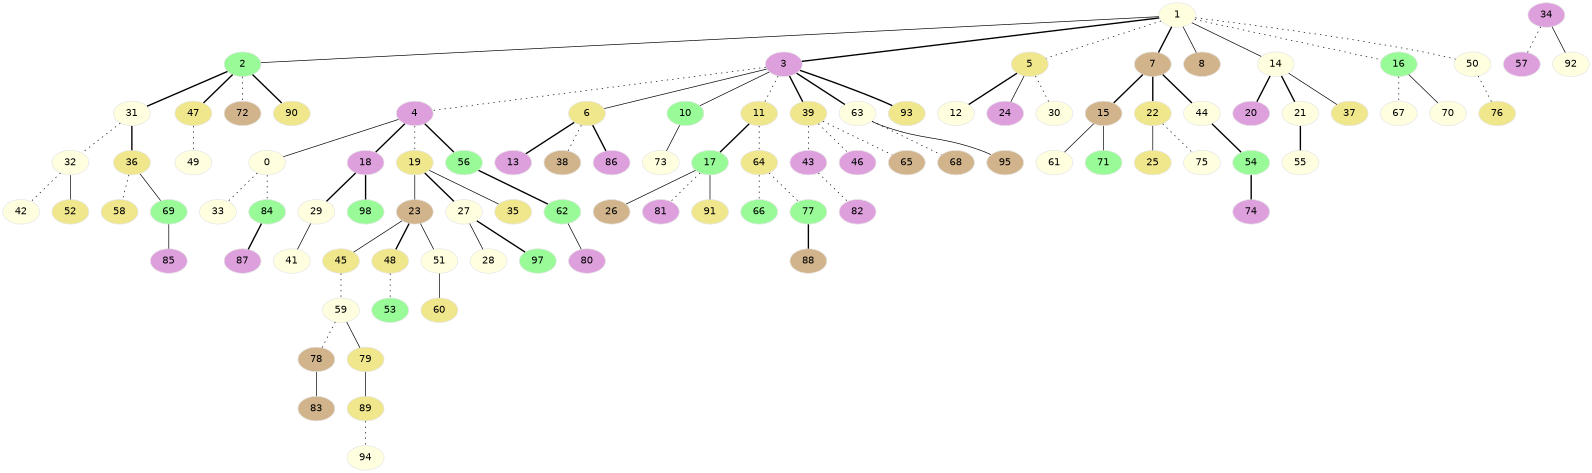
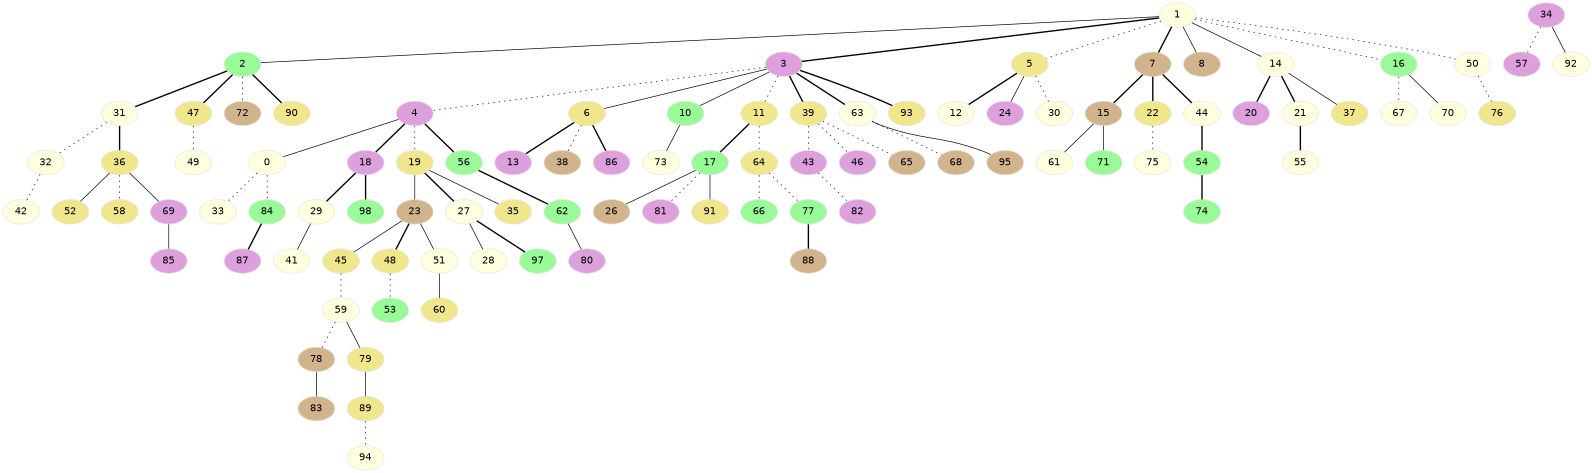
(1153, 163) -> none
(70, 187) -> (95, 187)
(169, 212) -> (169, 212)
(1251, 212) -> (1202, 212)
